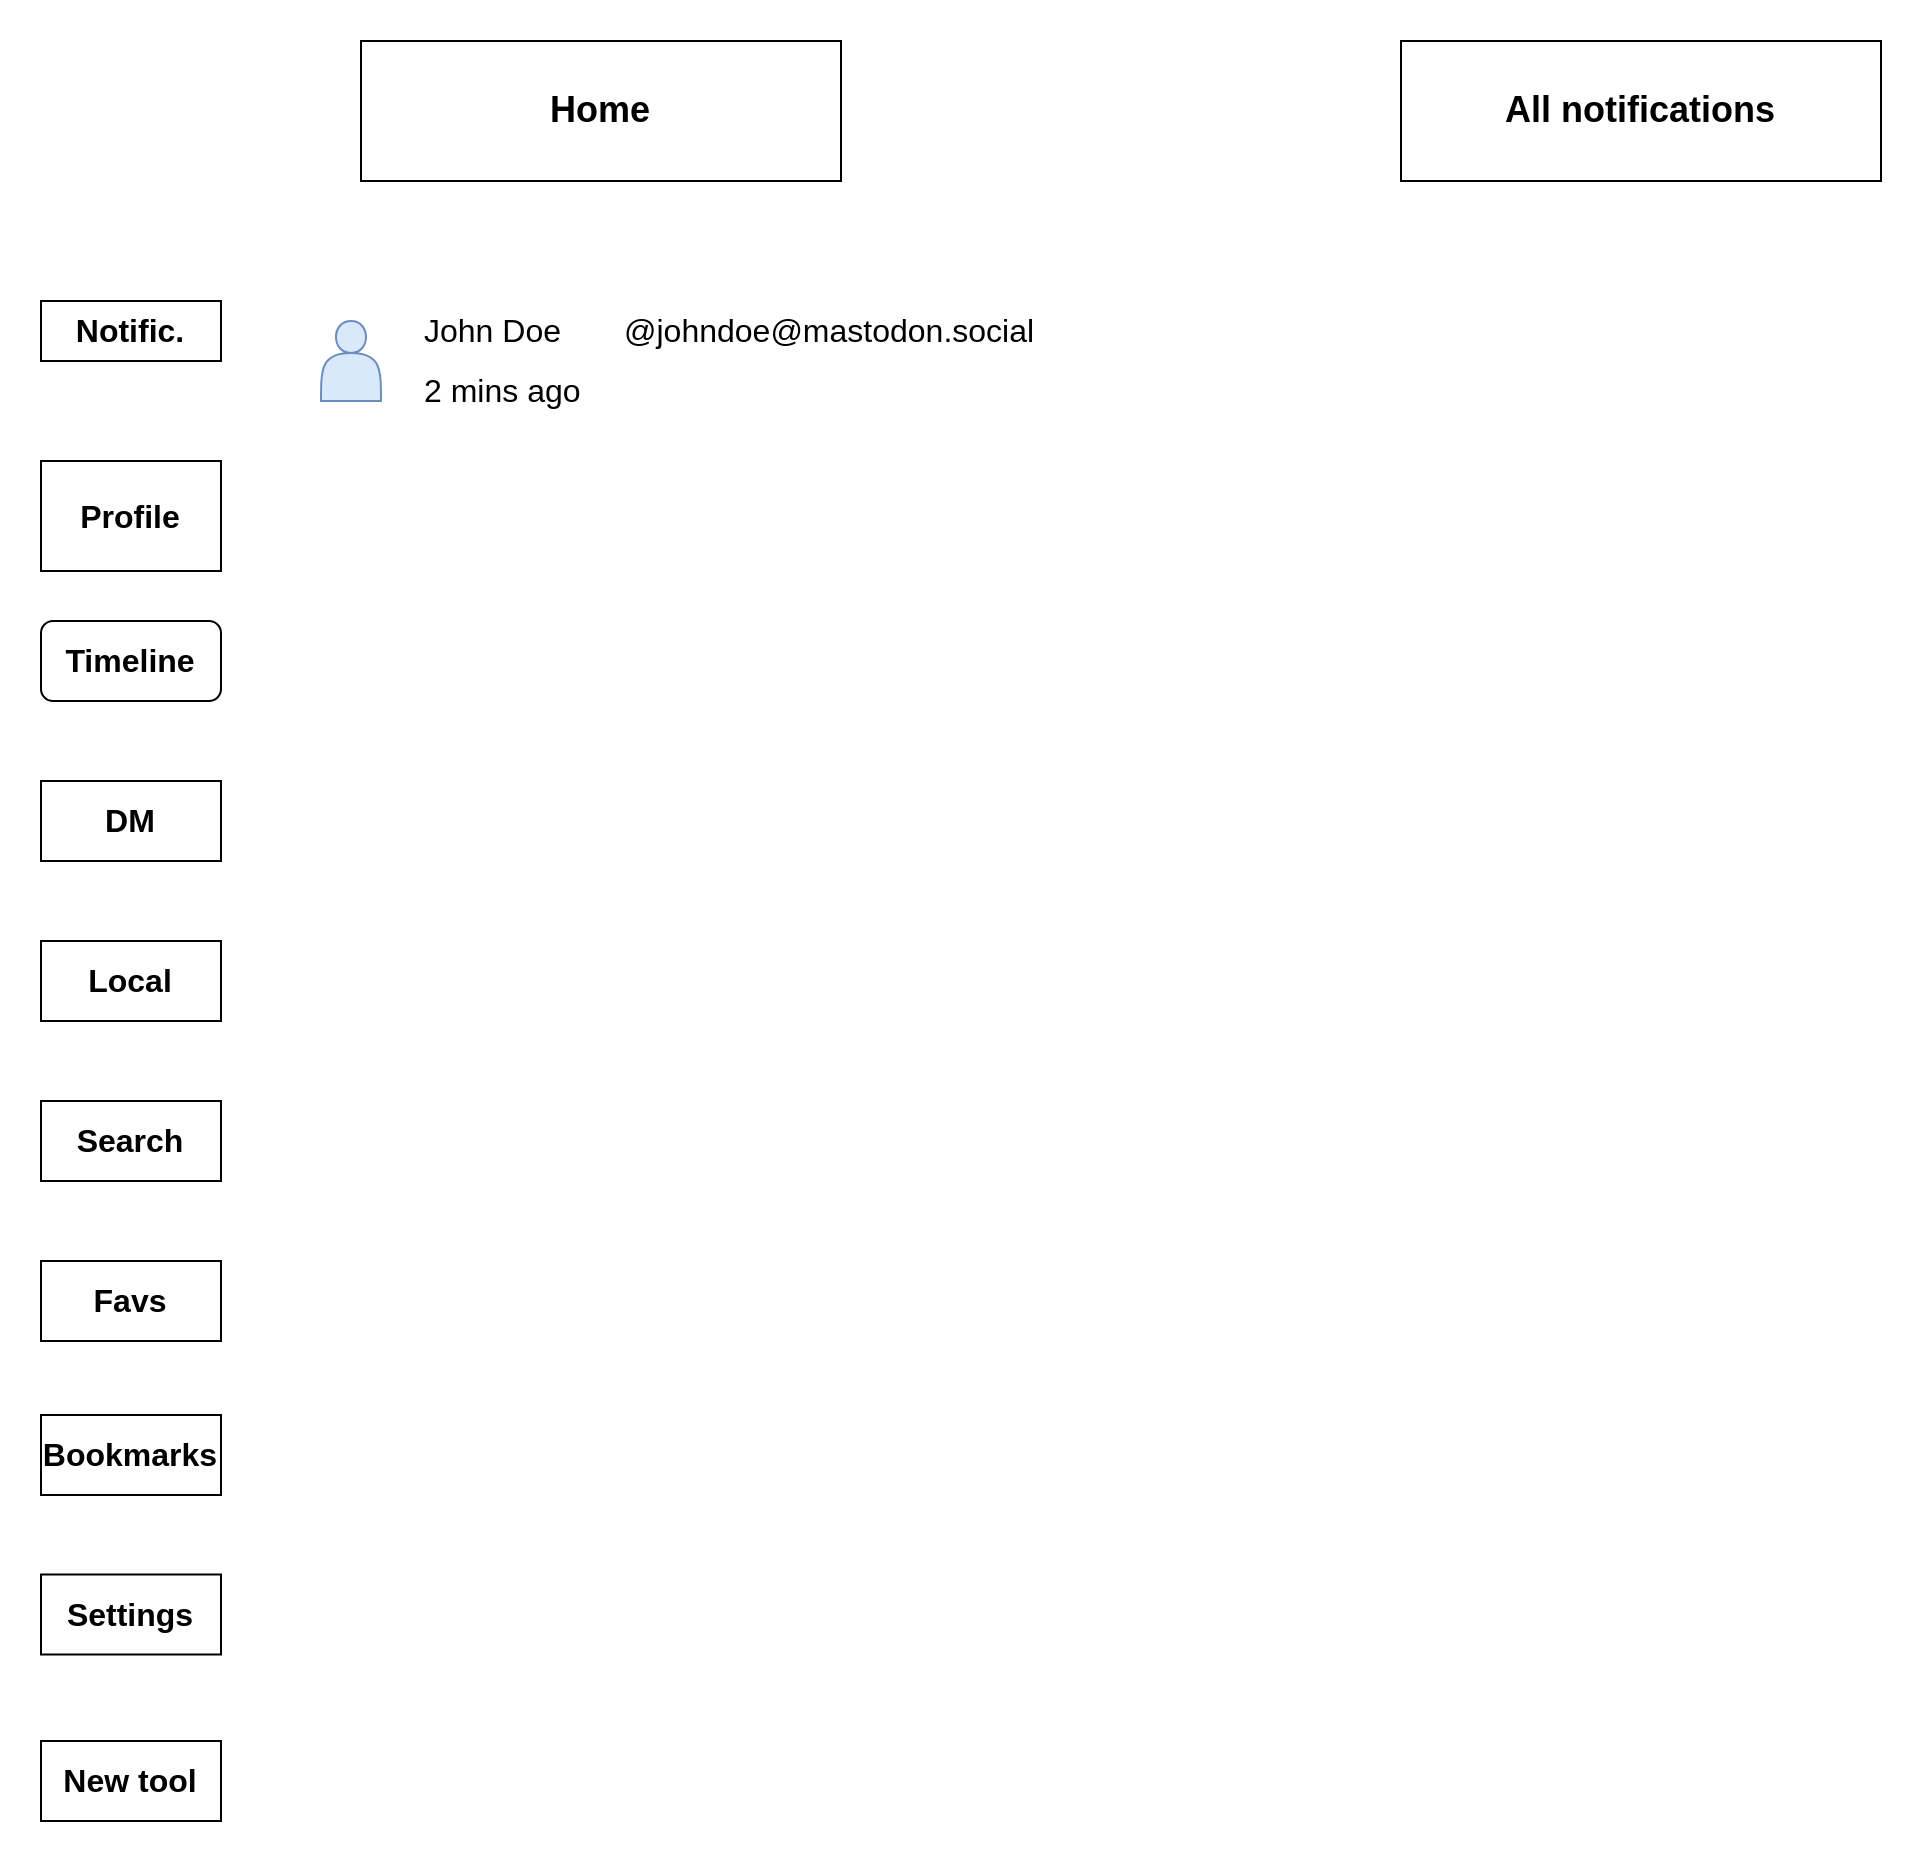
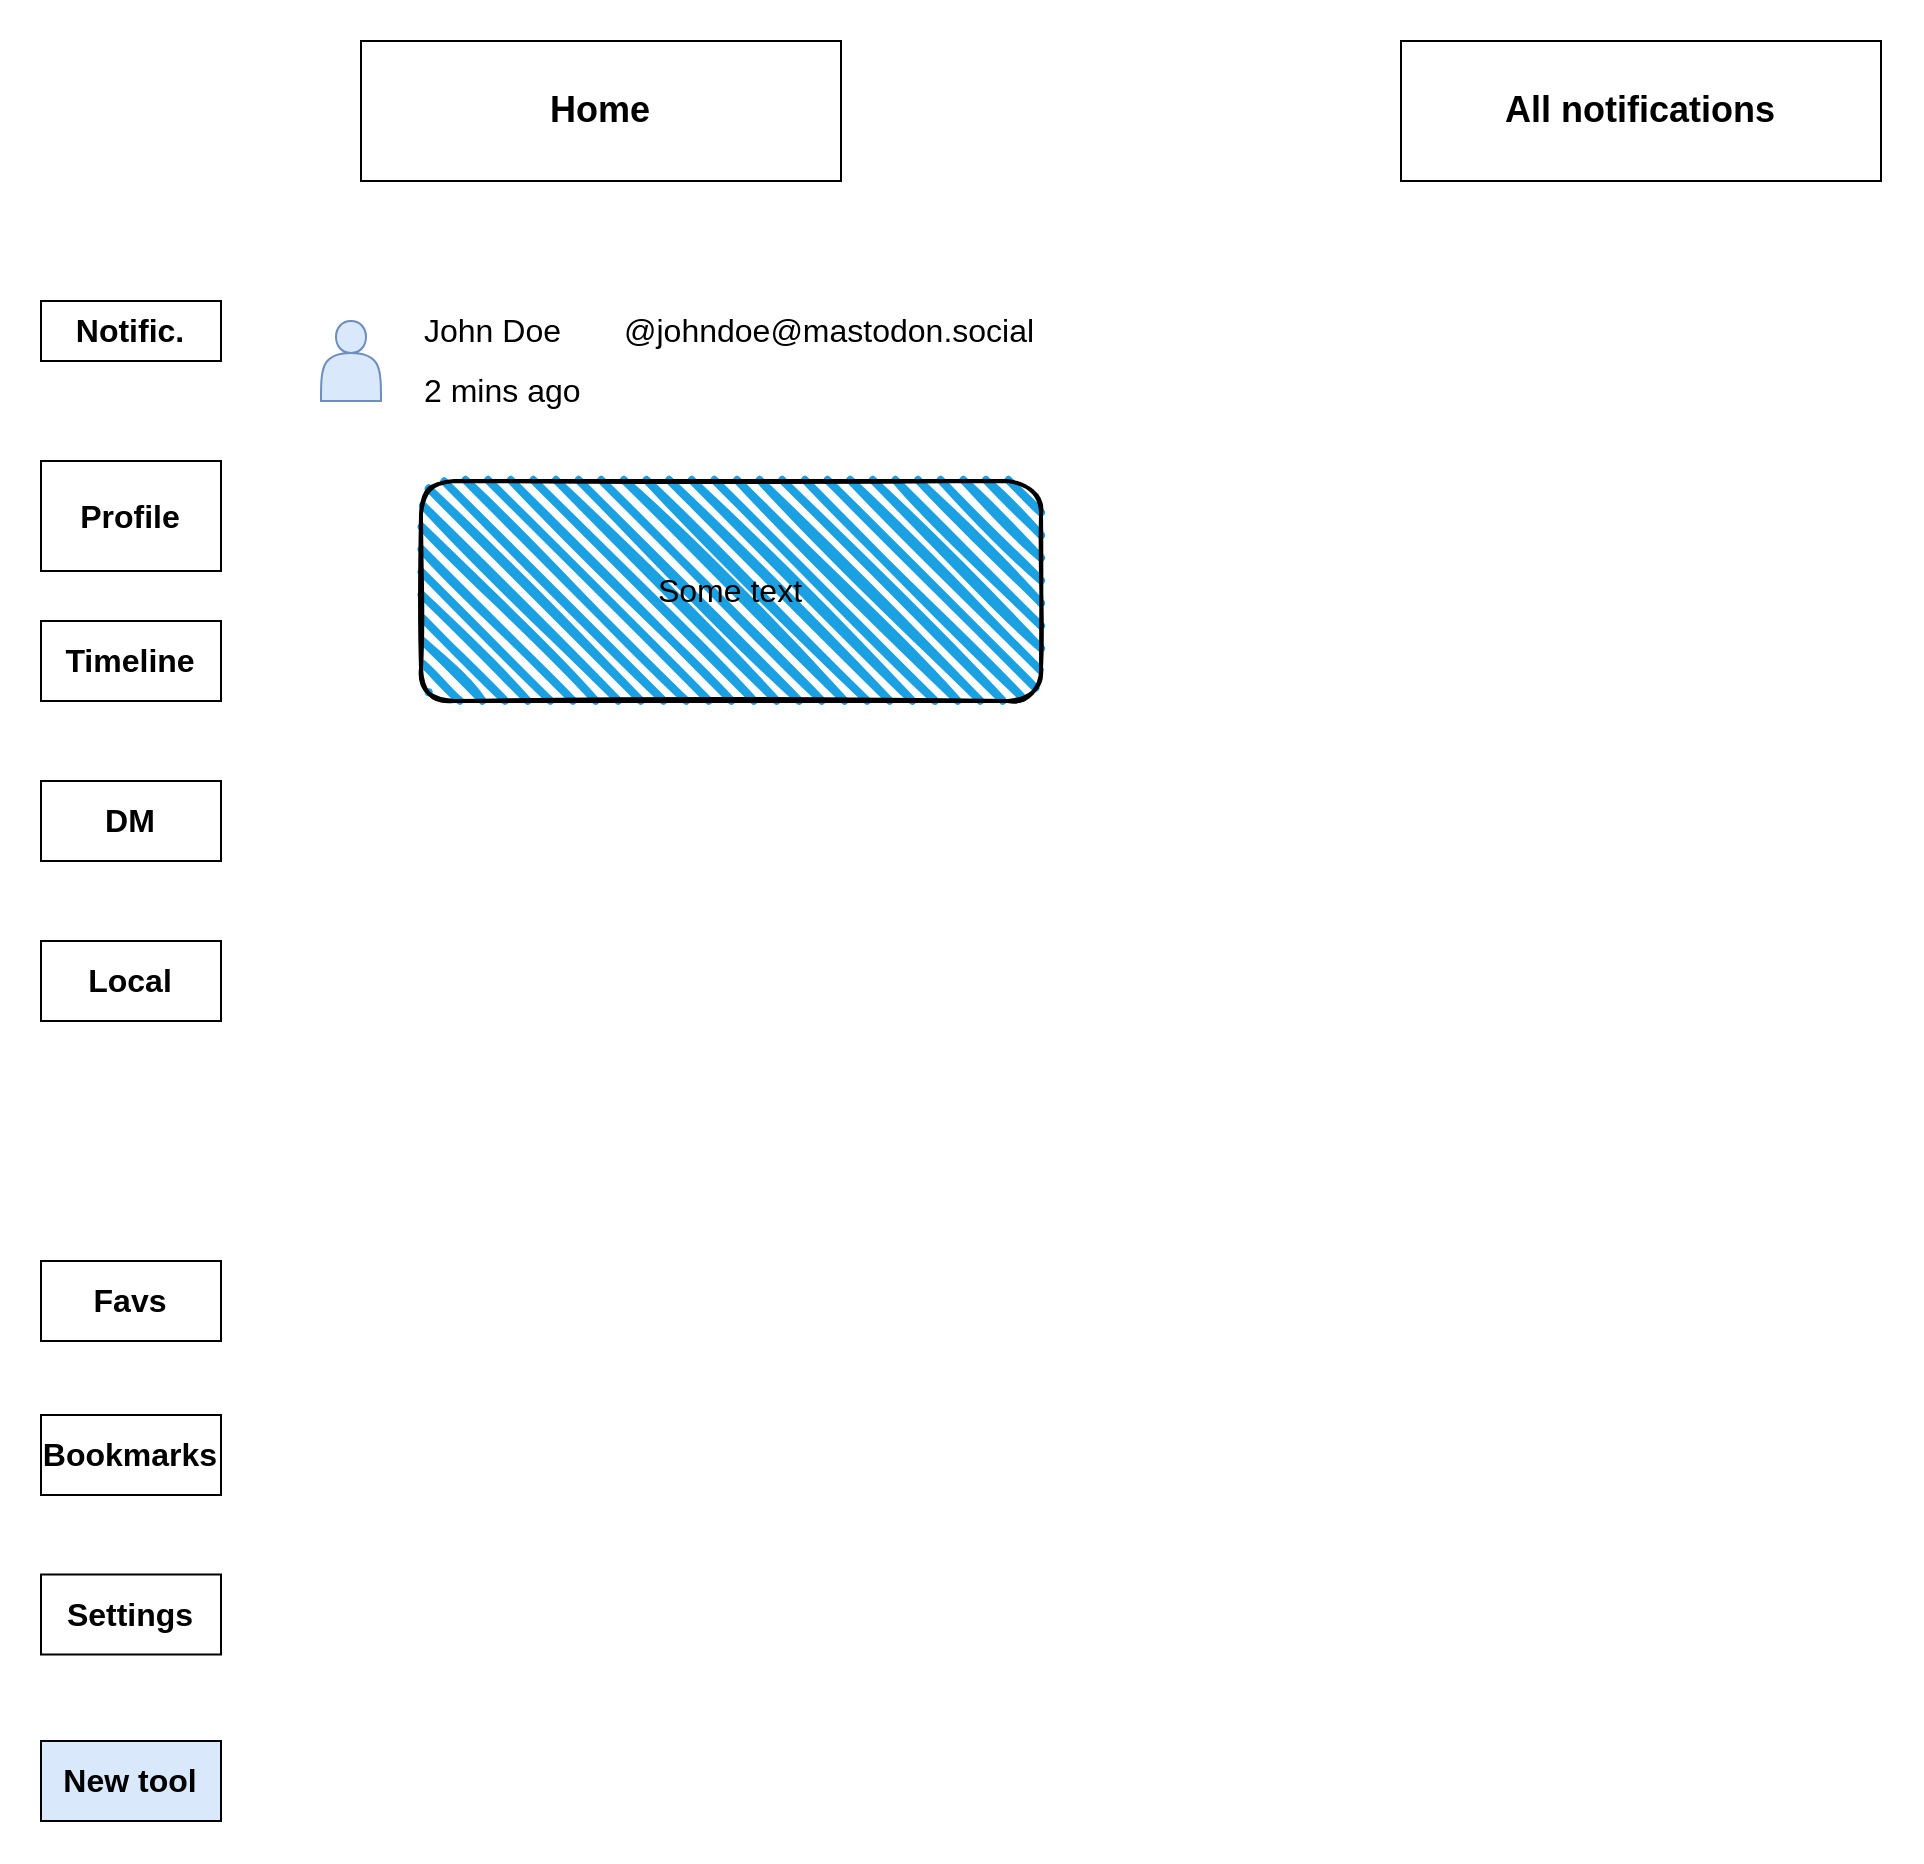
none -> (731, 591)
(131, 661) -> (131, 661)
(131, 1141) -> none
(131, 1781) -> (131, 1781)
